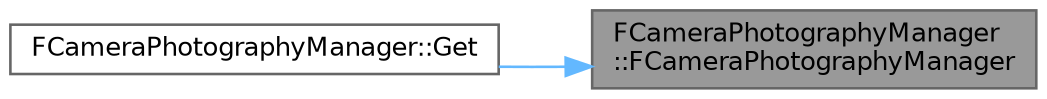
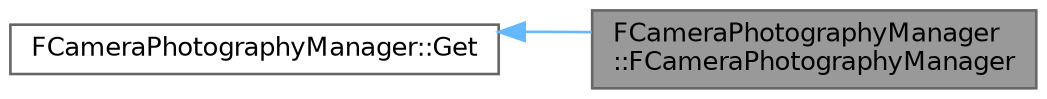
(532, 67) -> (558, 32)
